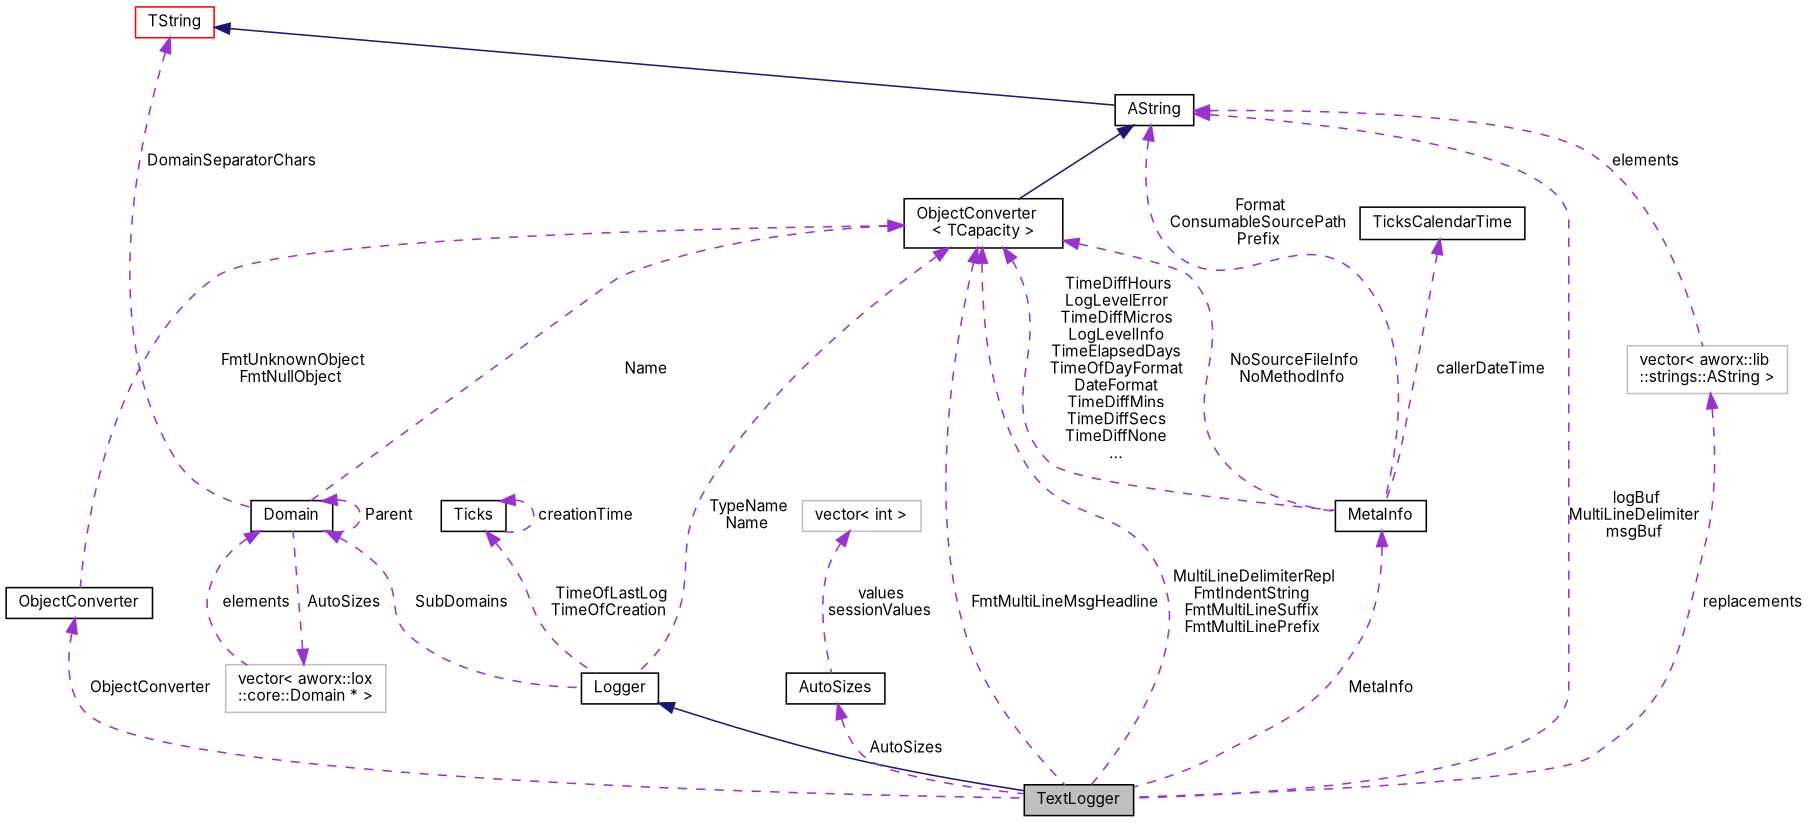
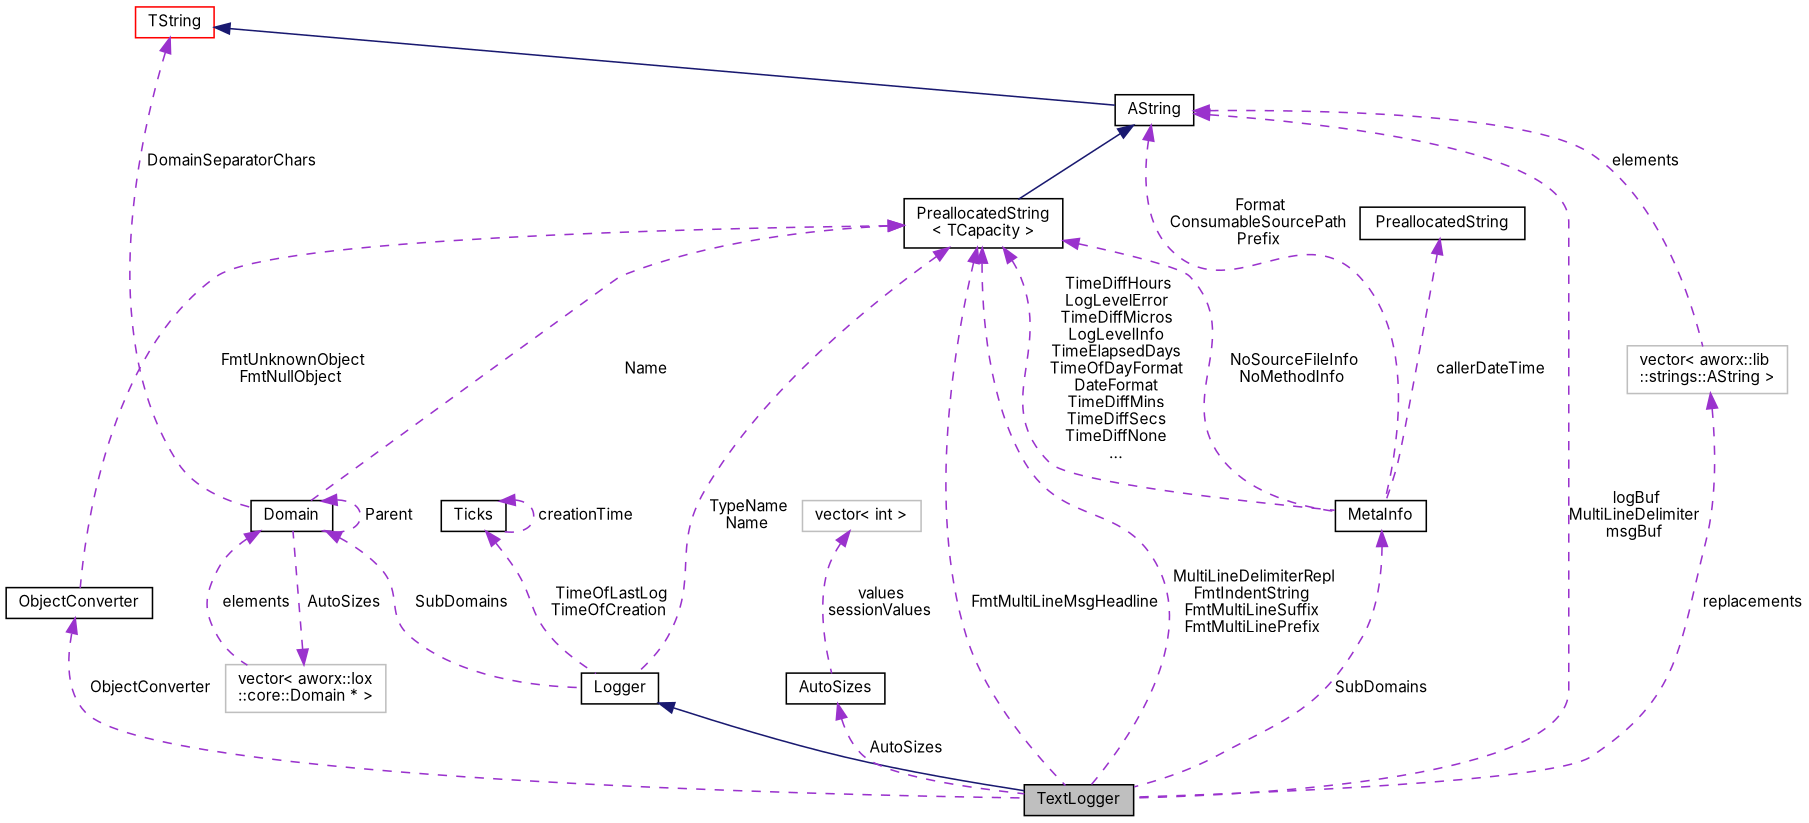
(983, 223) -> (983, 223)
(1442, 223) -> (1442, 223)
(1379, 689) -> (1379, 689)
